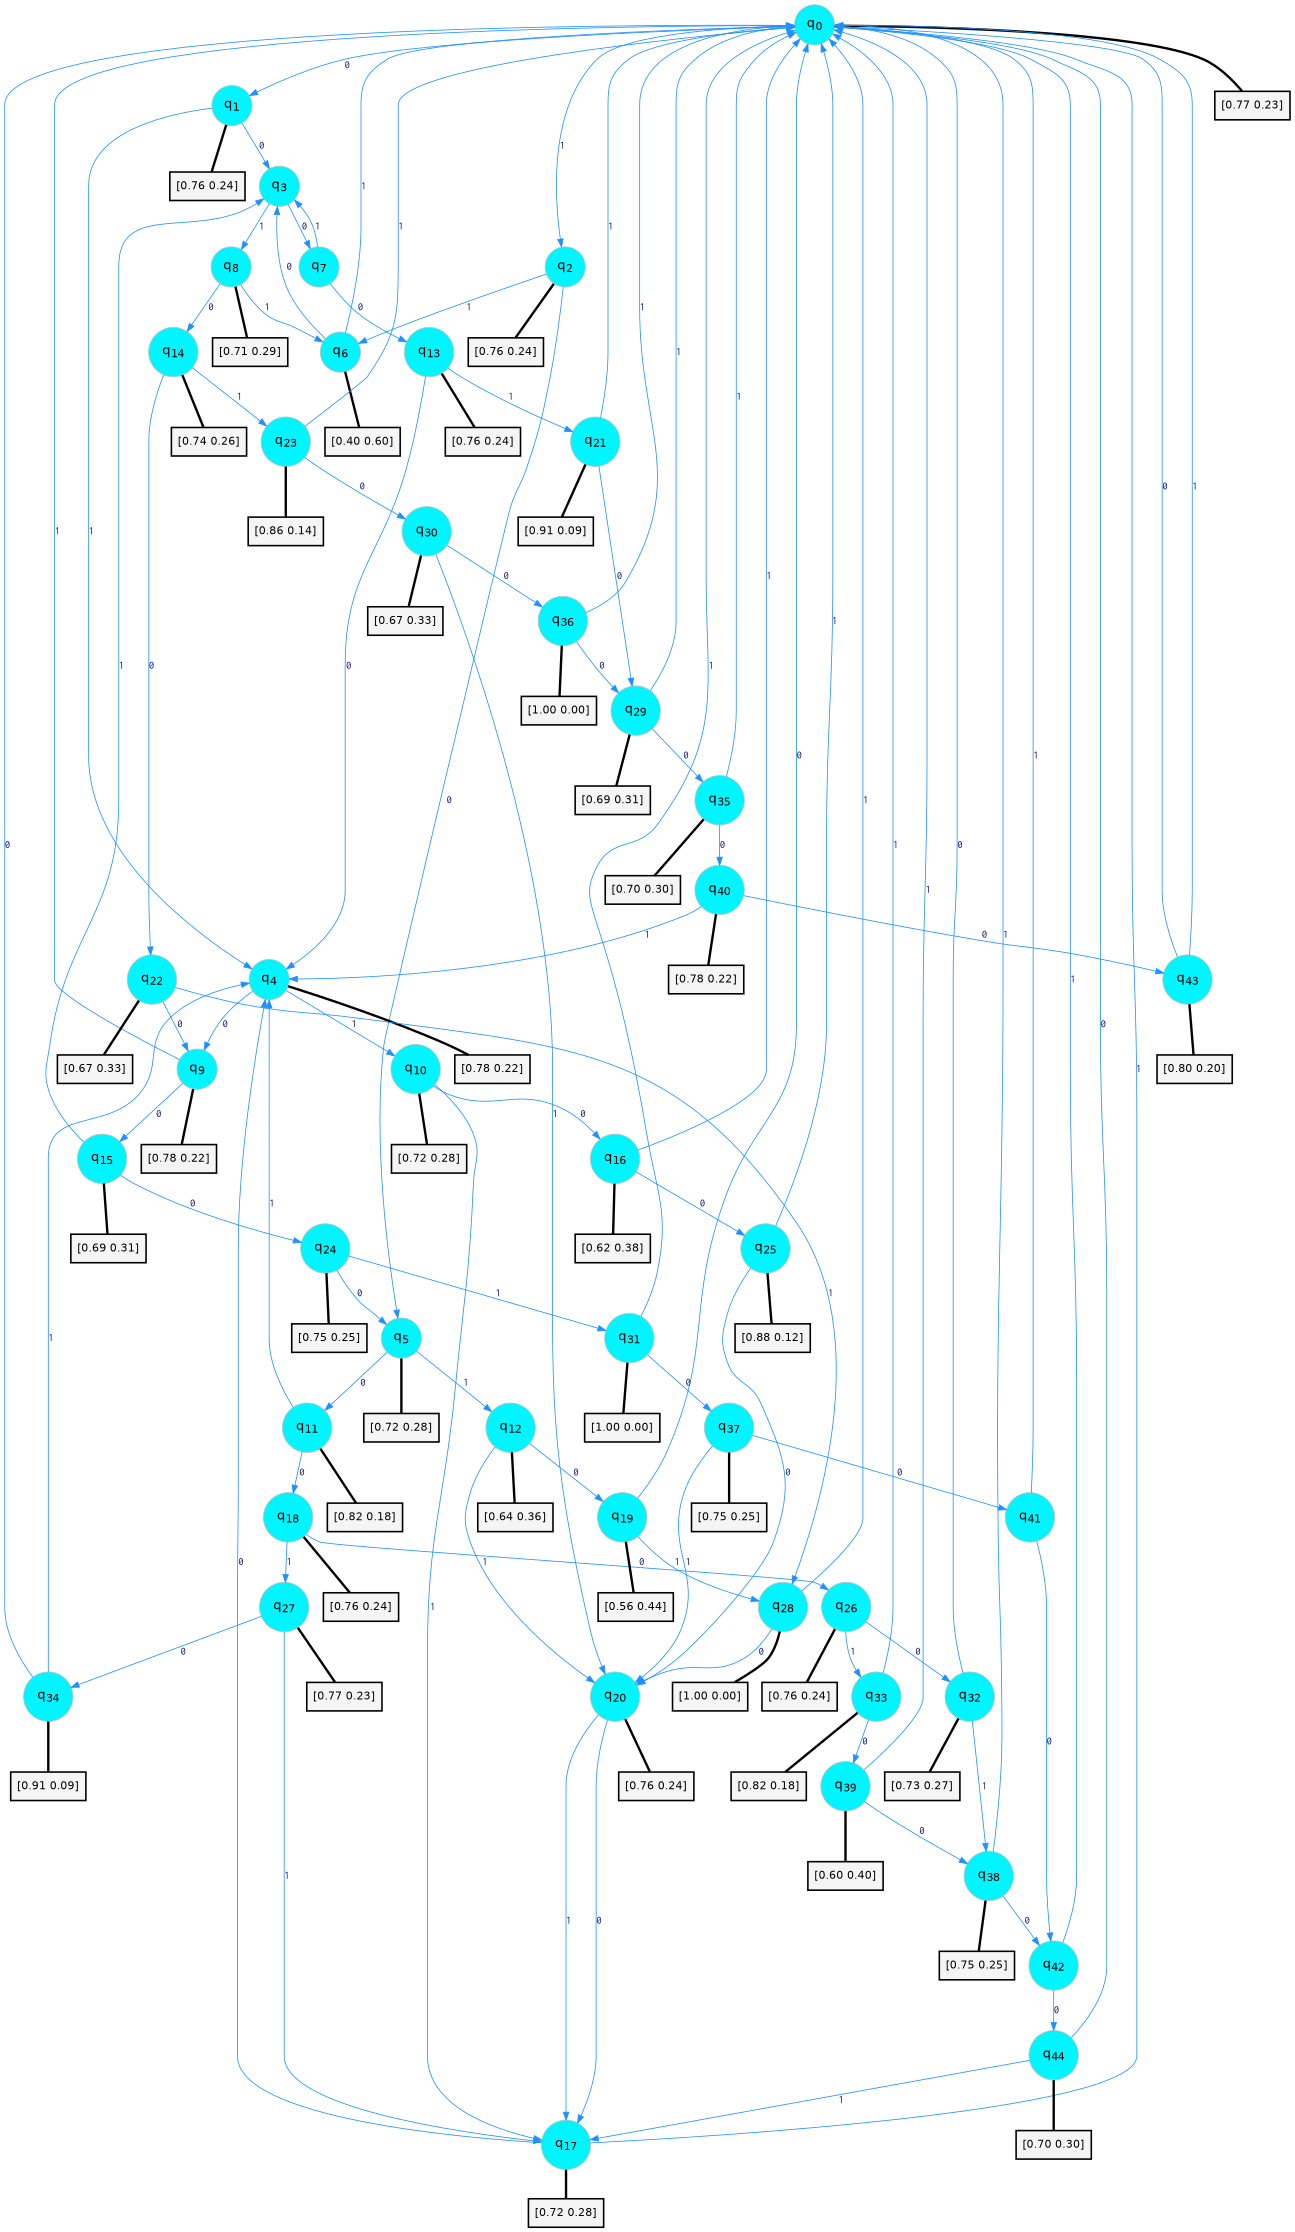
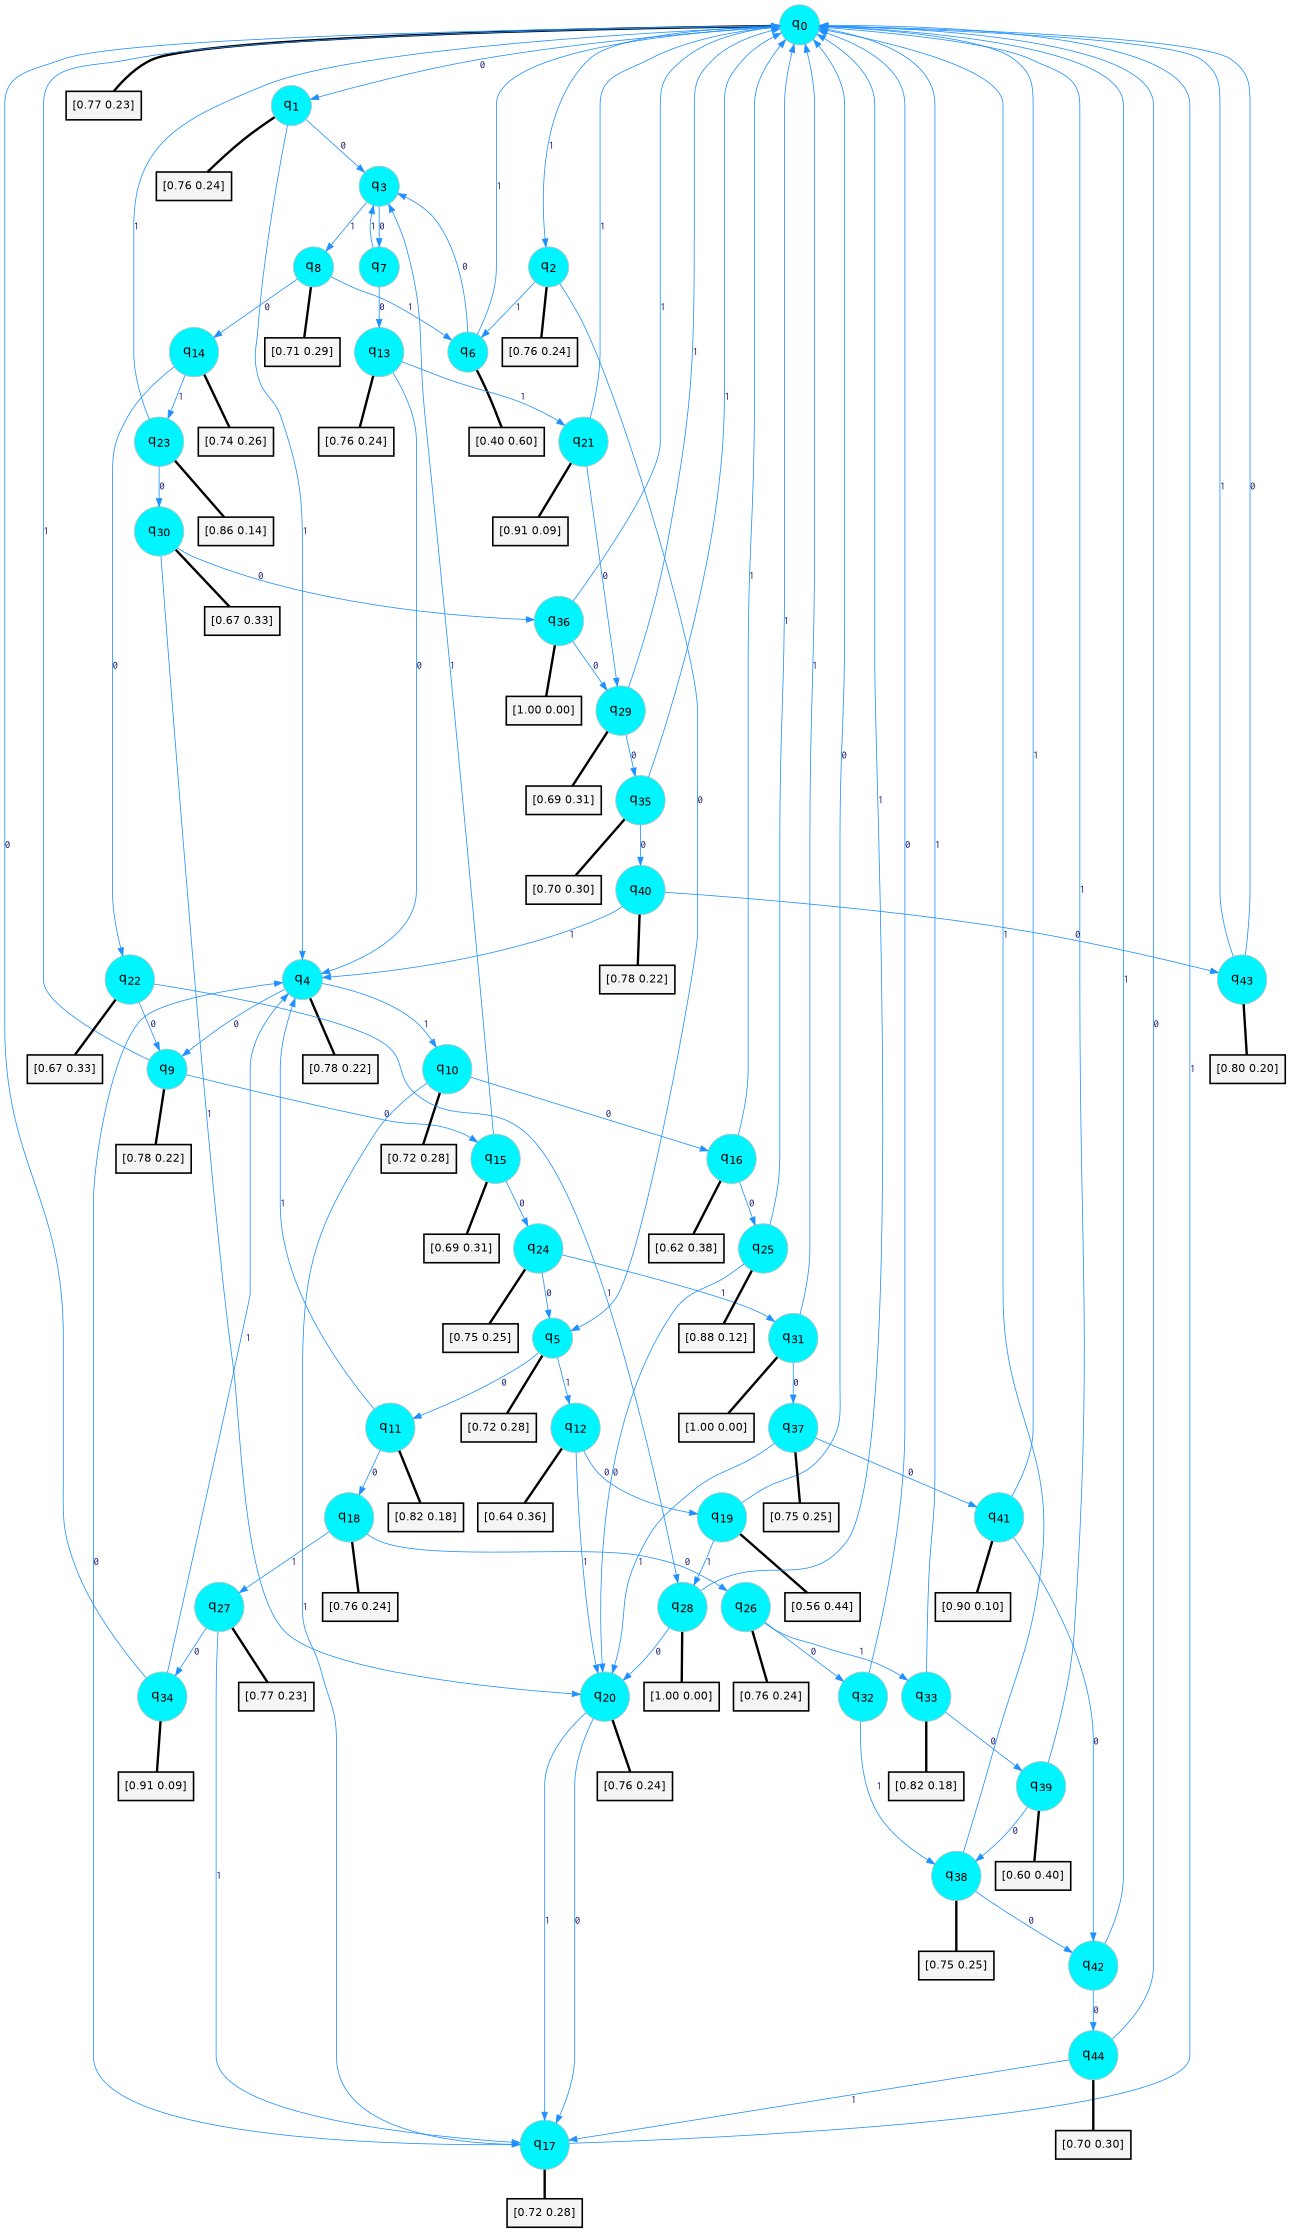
none -> (973, 1607)
(922, 1786) -> none
